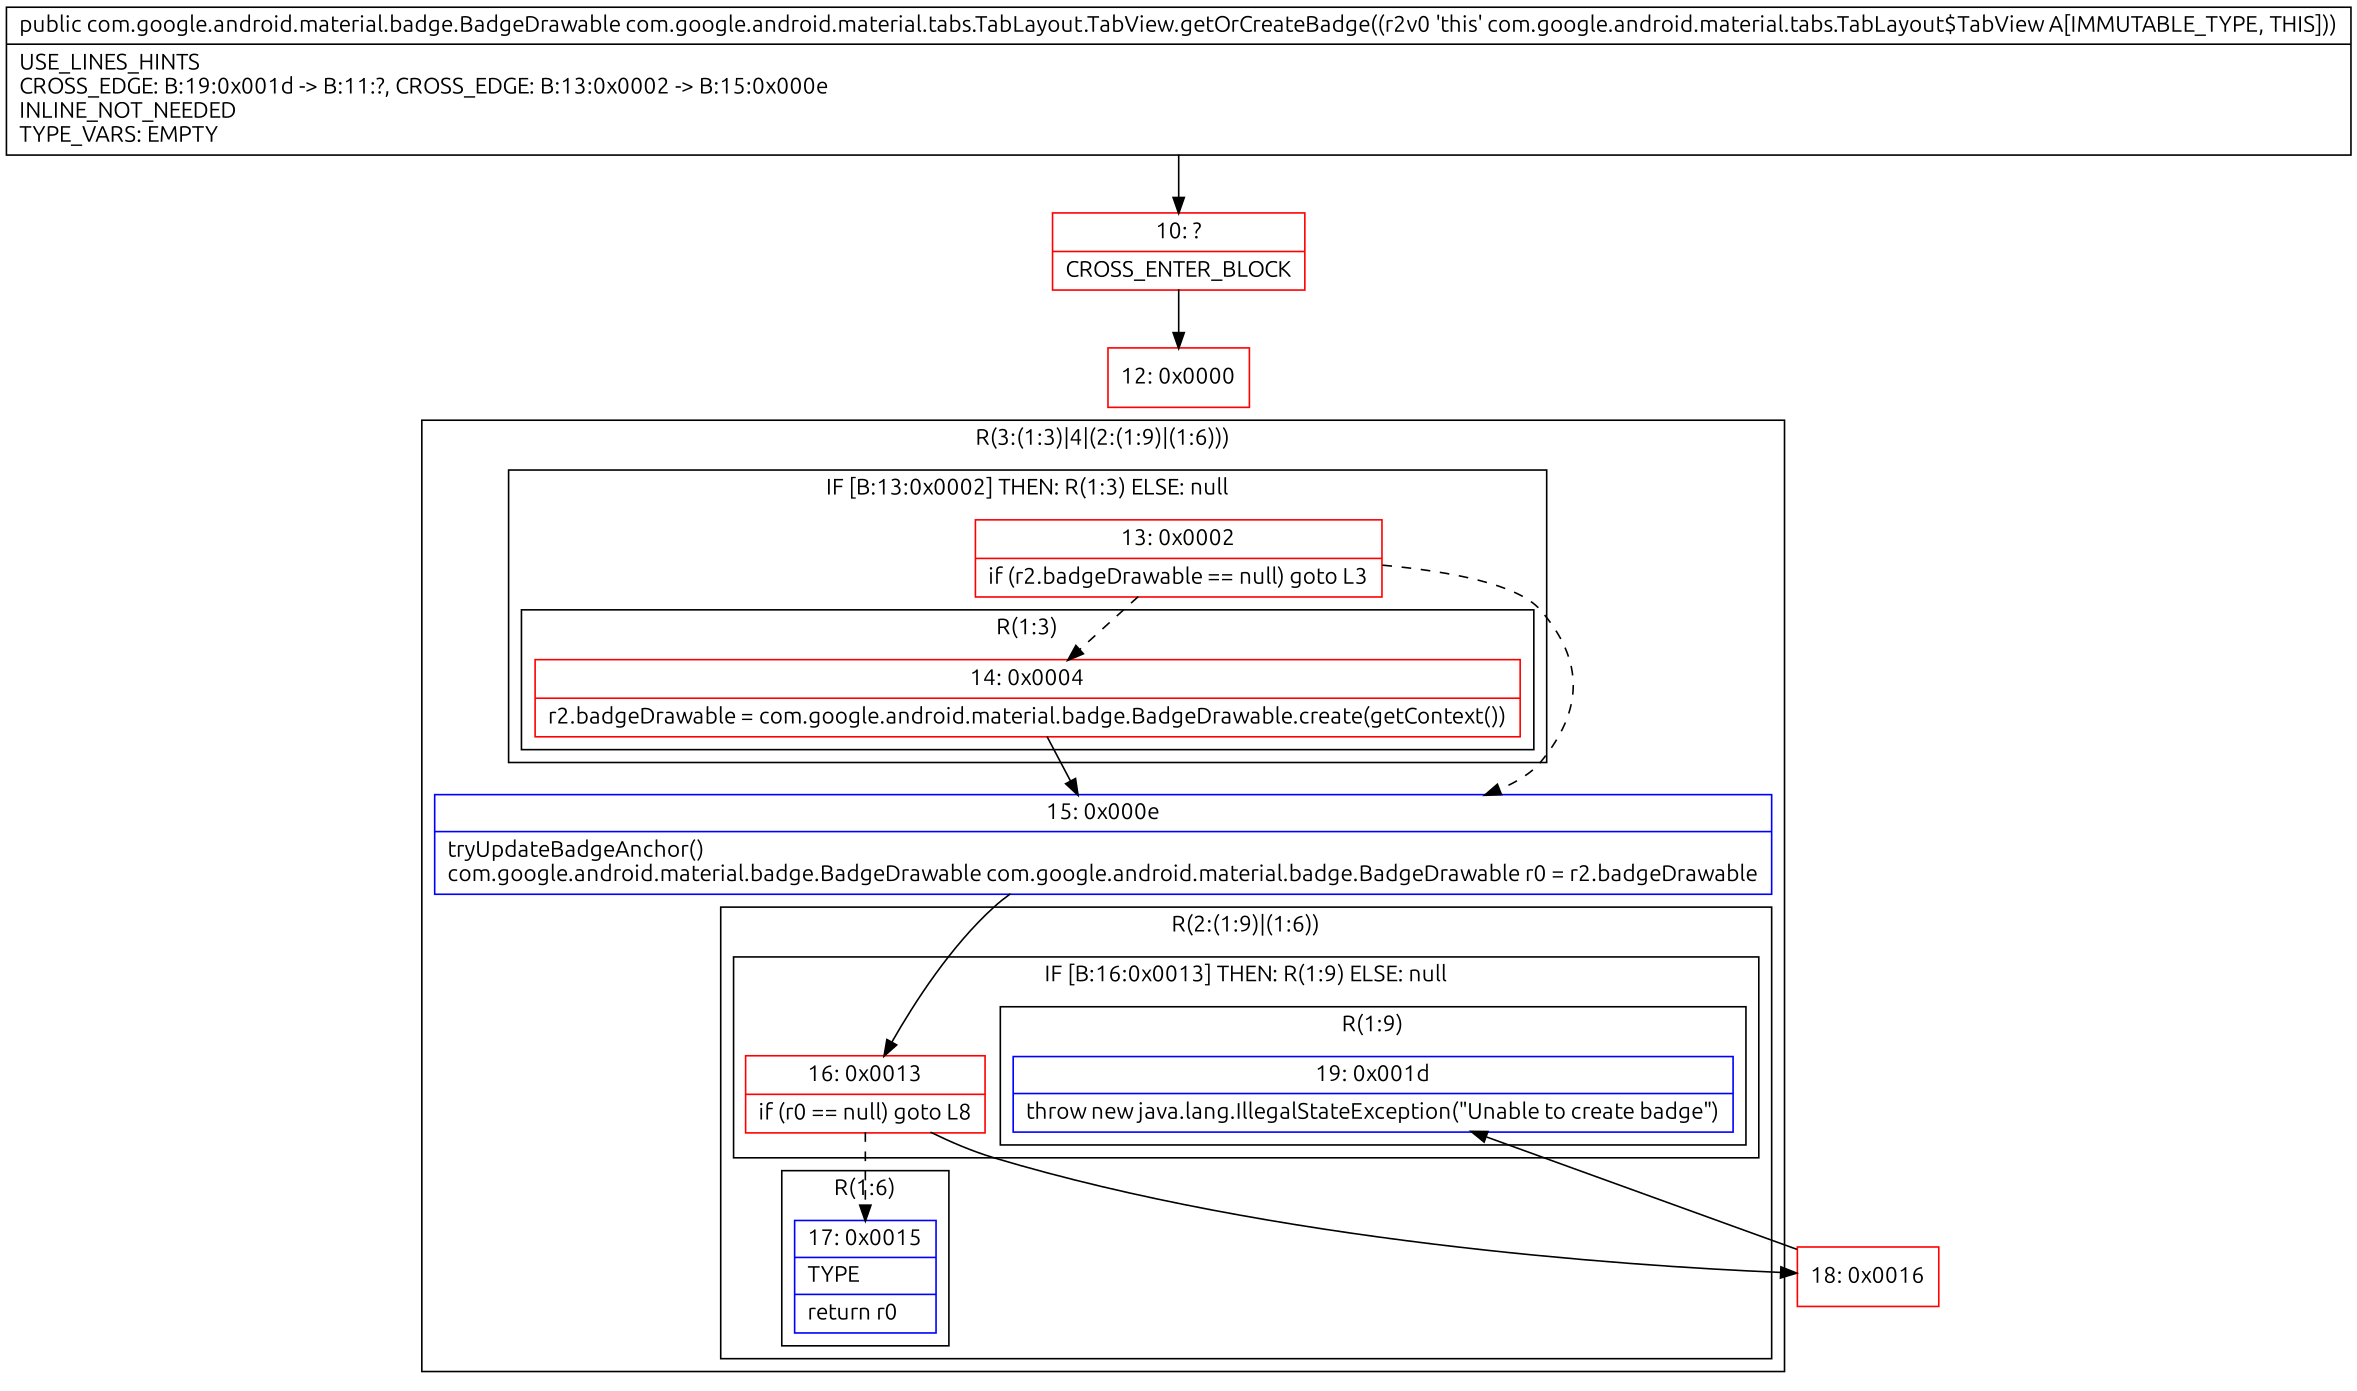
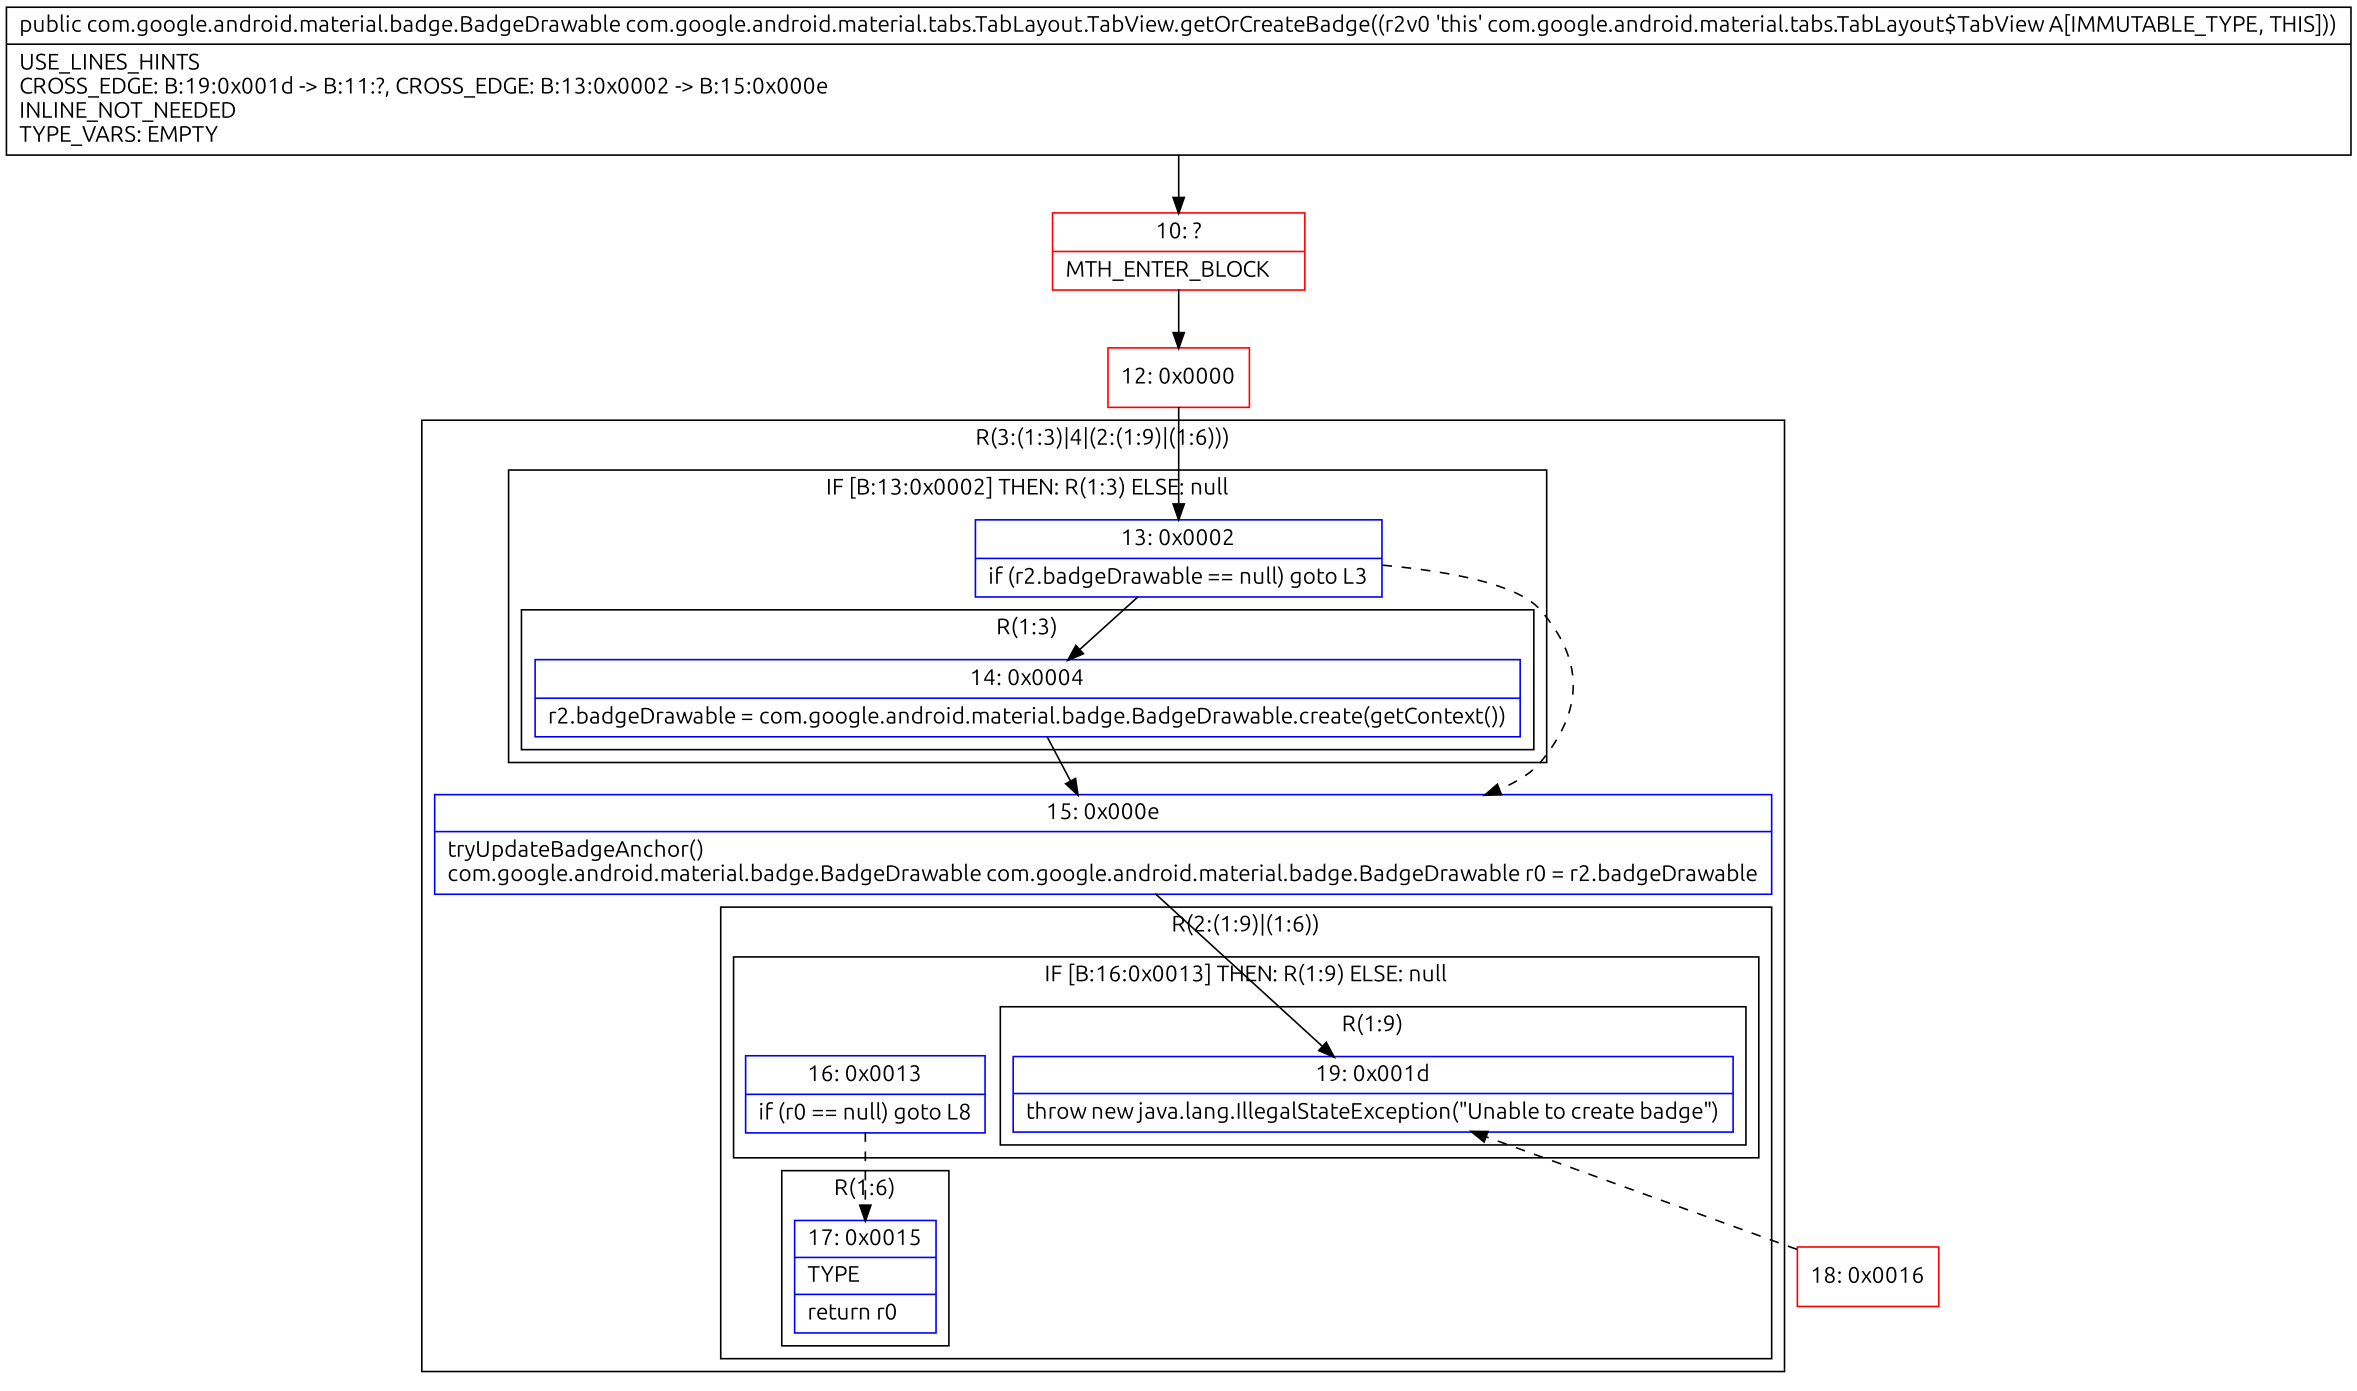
(1179, 270) -> (1167, 270)
none -> (1179, 455)
(1179, 558) -> (1179, 558)
(1109, 623) -> (1109, 623)
(1028, 698) -> (1028, 698)
(939, 970) -> (1239, 970)
(865, 1094) -> (865, 1094)
(1642, 1193) -> (1642, 1193)
(1350, 1233) -> none
